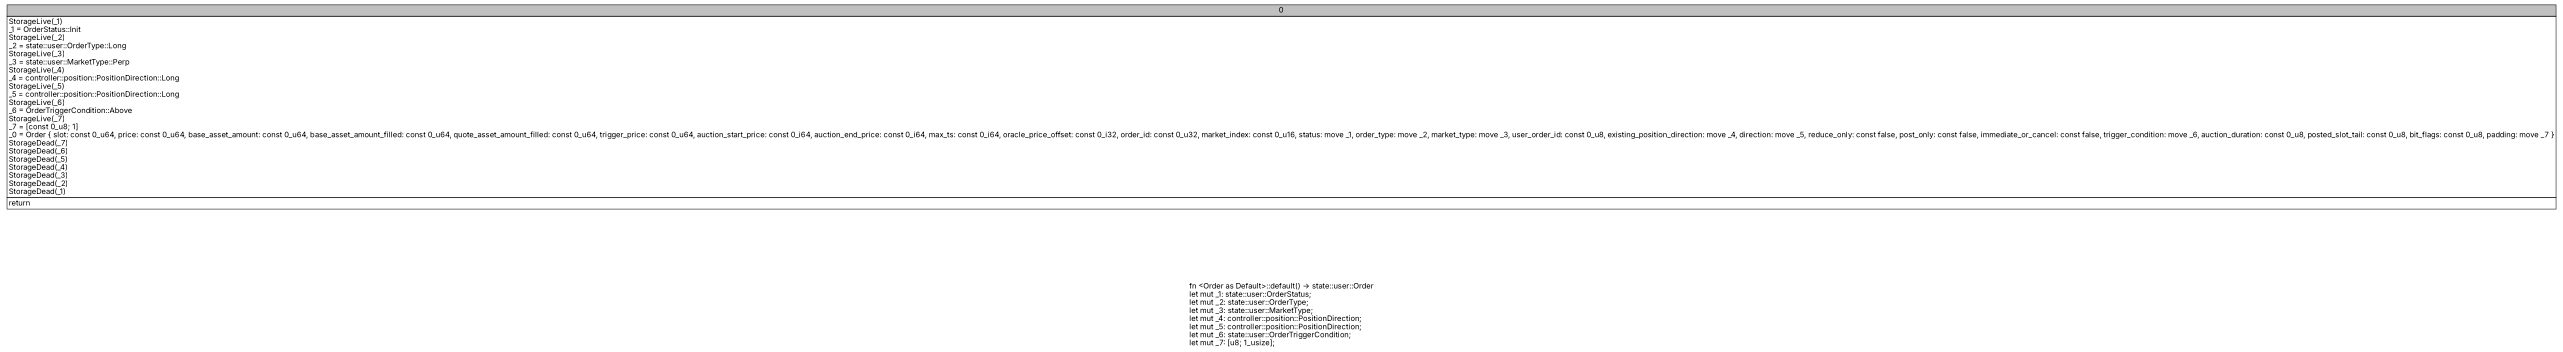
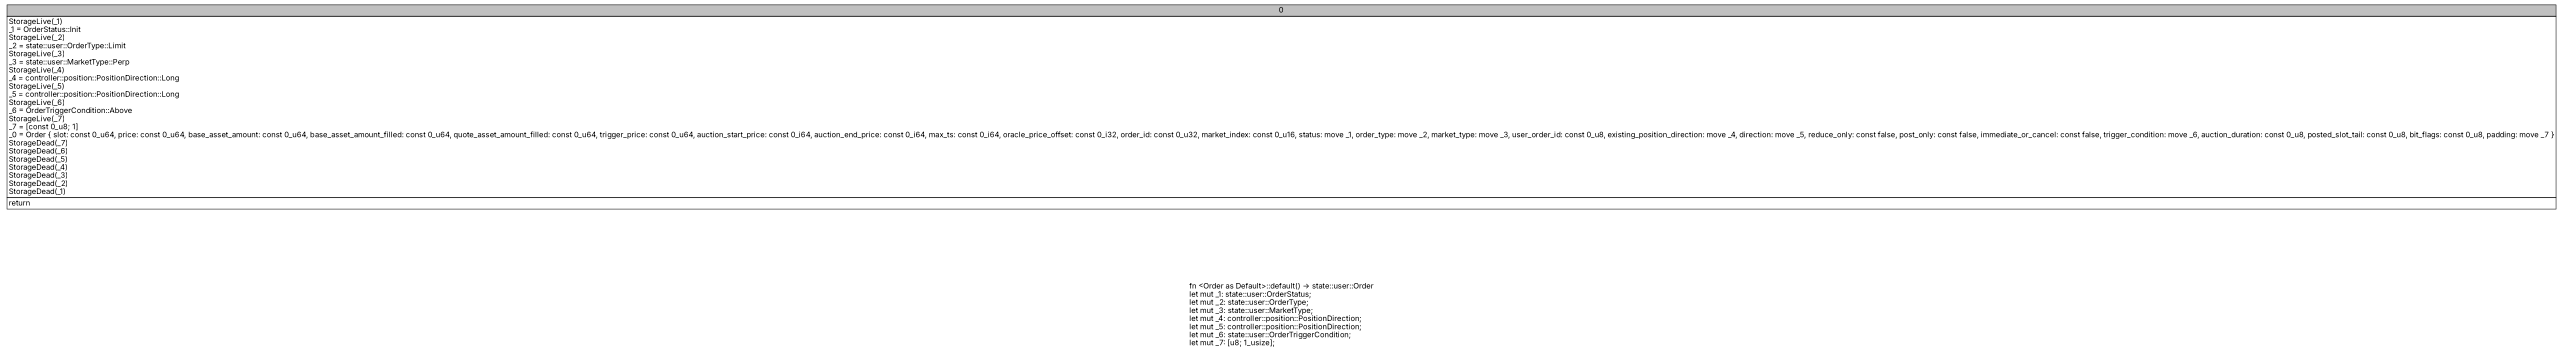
(68, 46) -> (67, 46)
